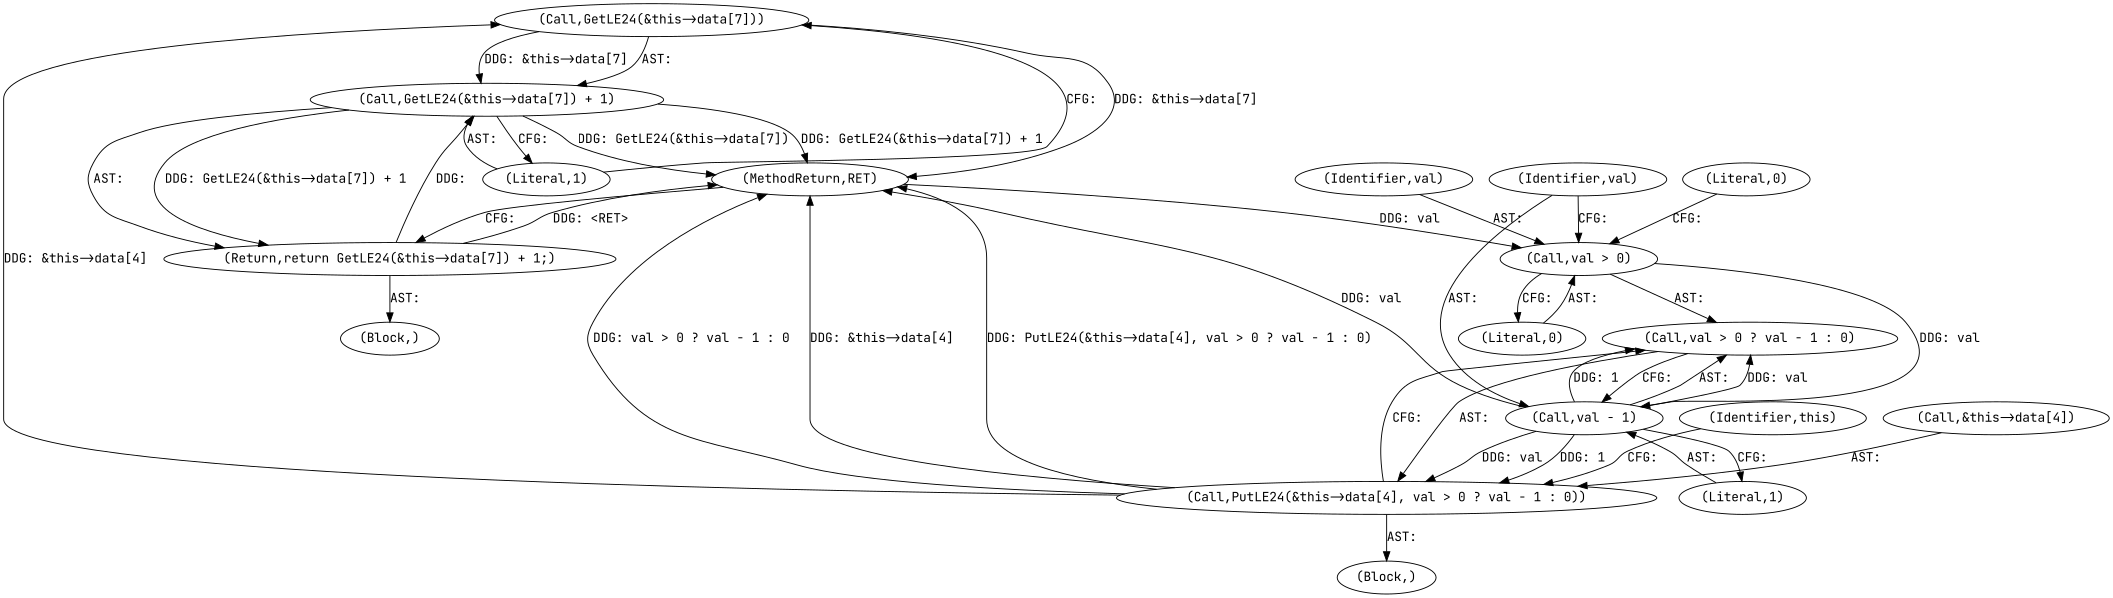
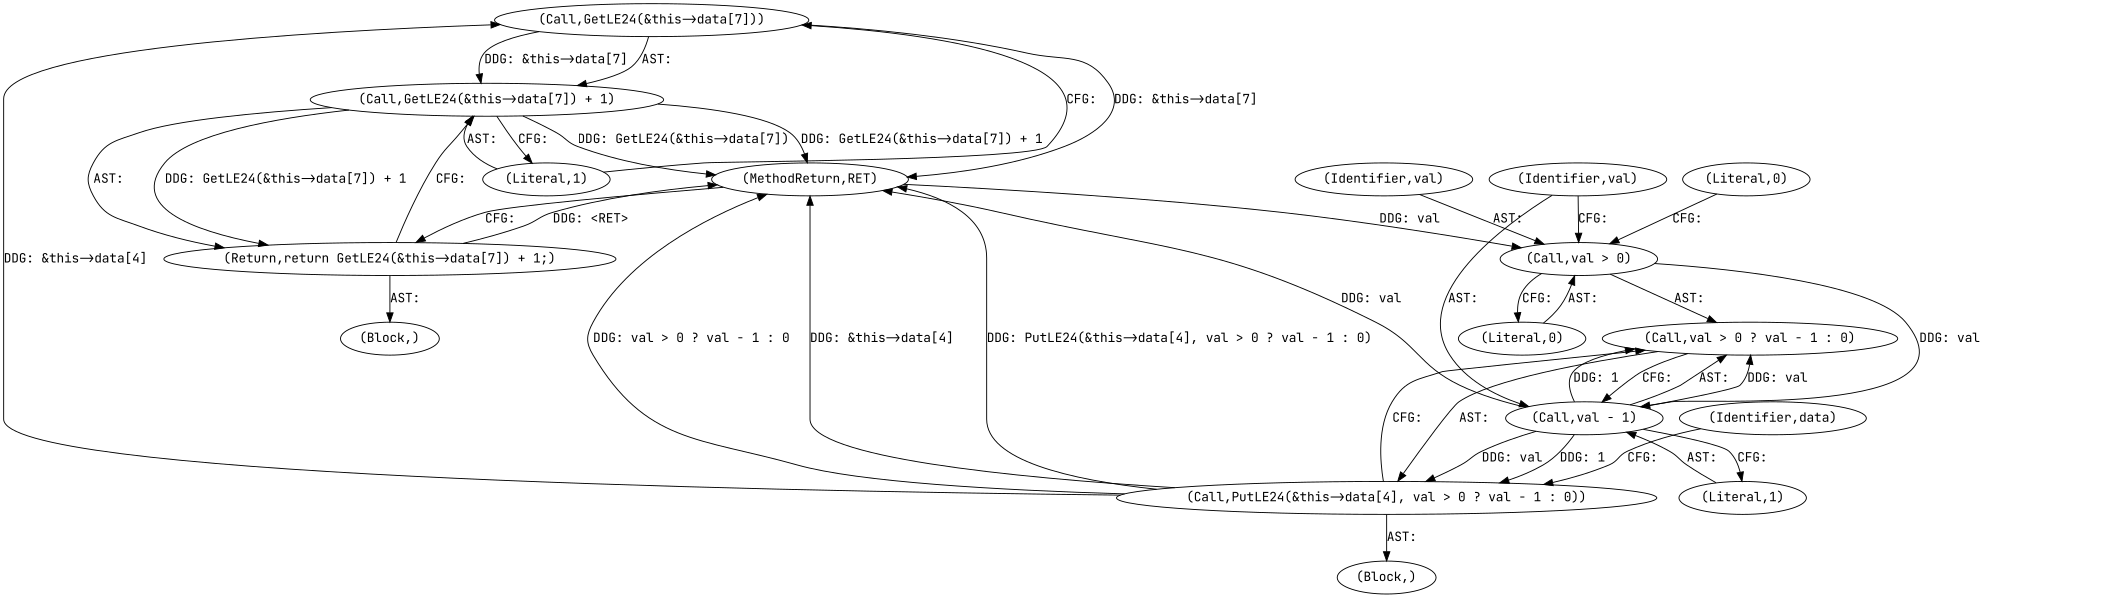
(455, 179) -> (455, 179)
(1773, 418) -> (1773, 418)
(1996, 418) -> none
